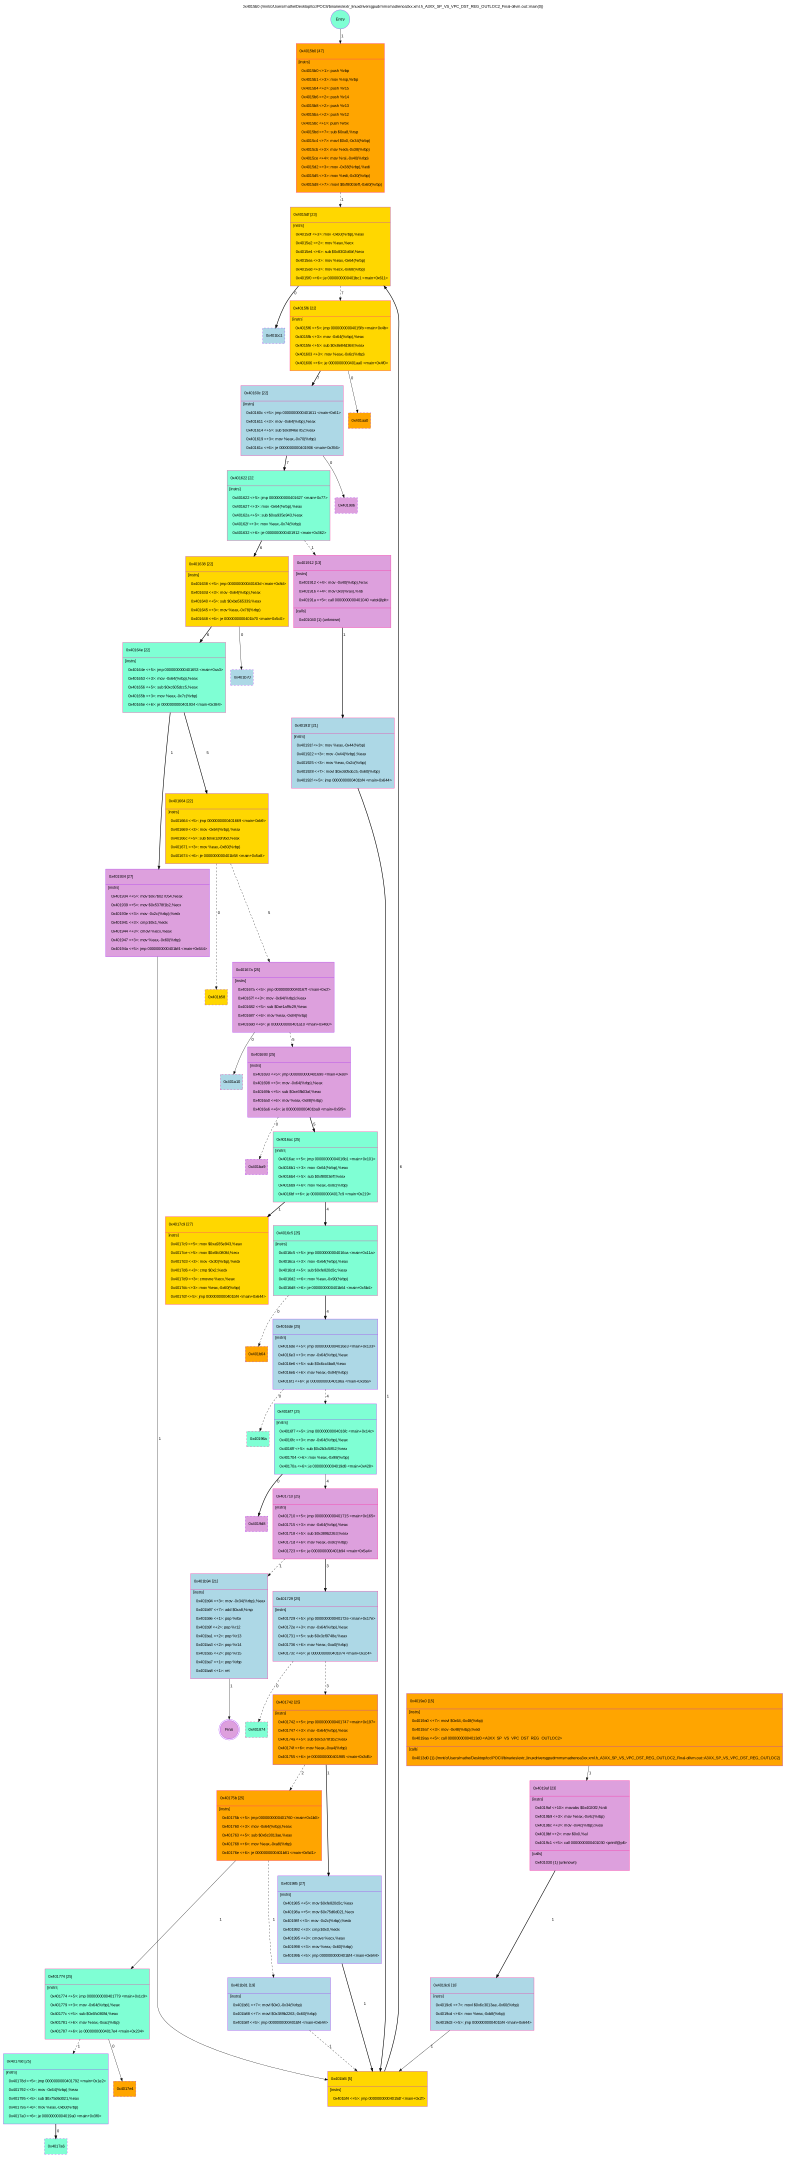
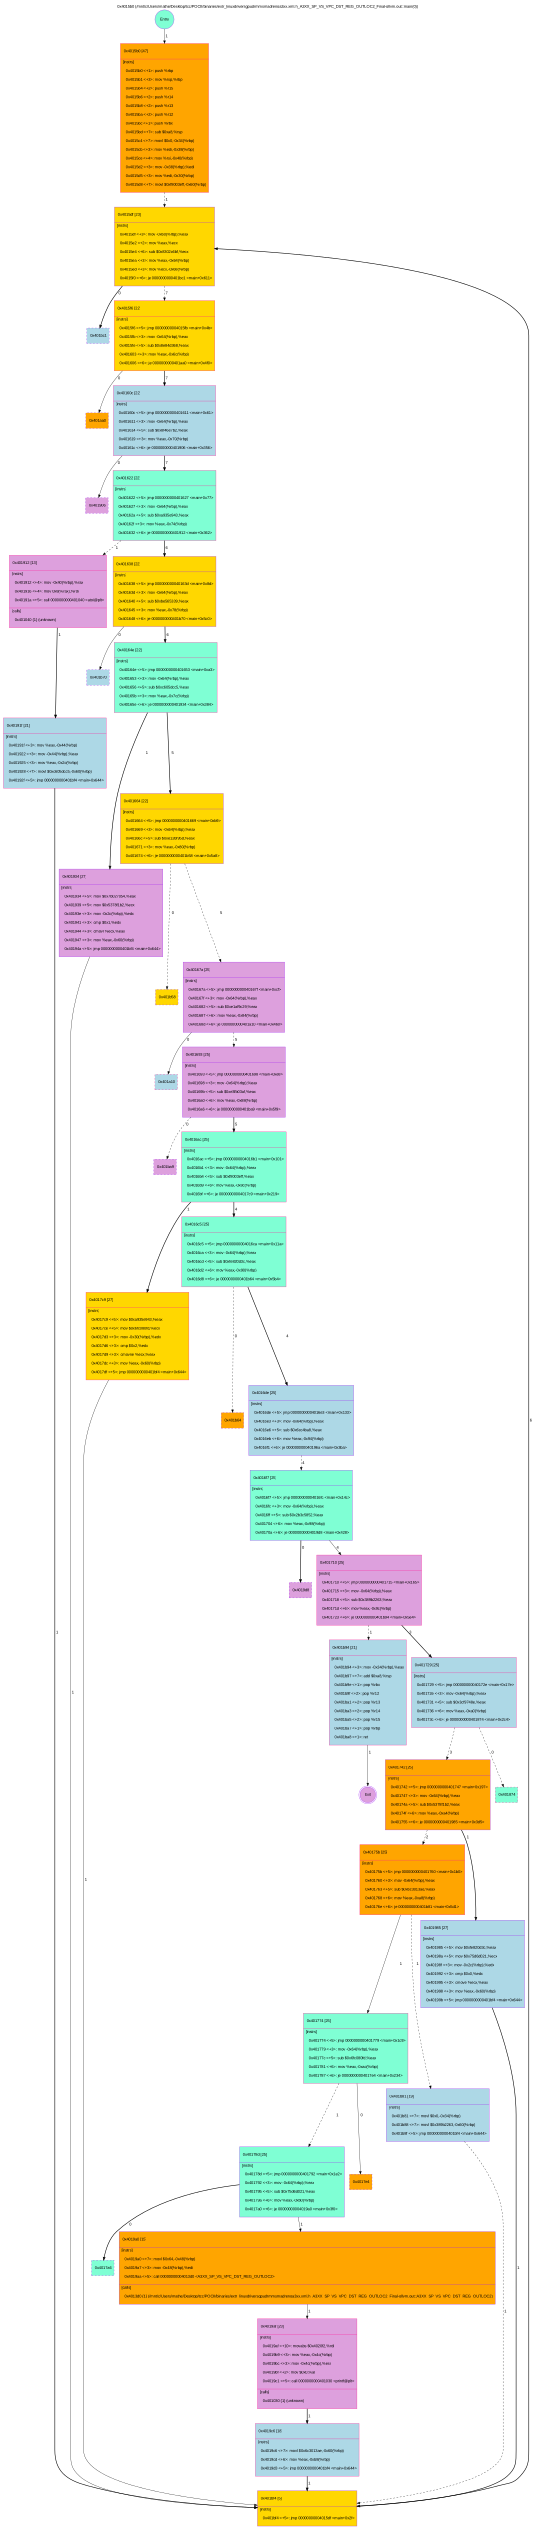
(258, 1439) -> none
(229, 1730) -> (368, 1795)
none -> (84, 2006)
(426, 2050) -> (307, 2482)
none -> (299, 2223)
